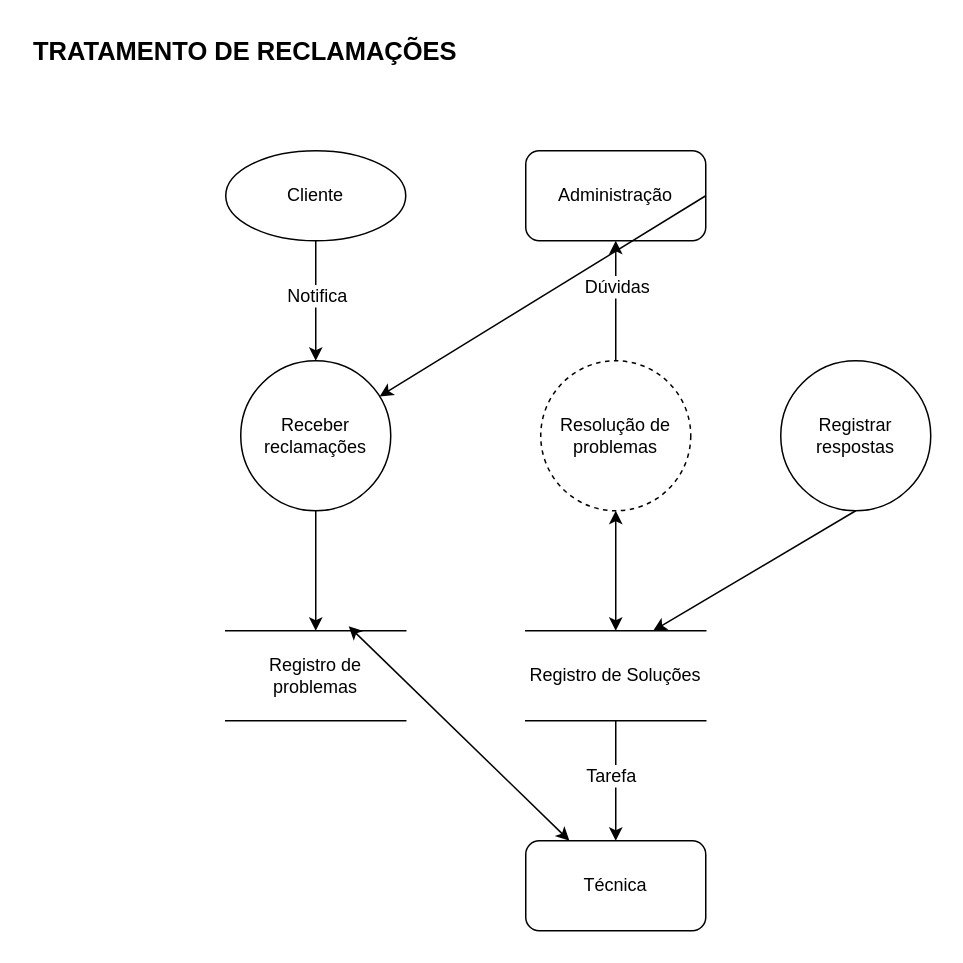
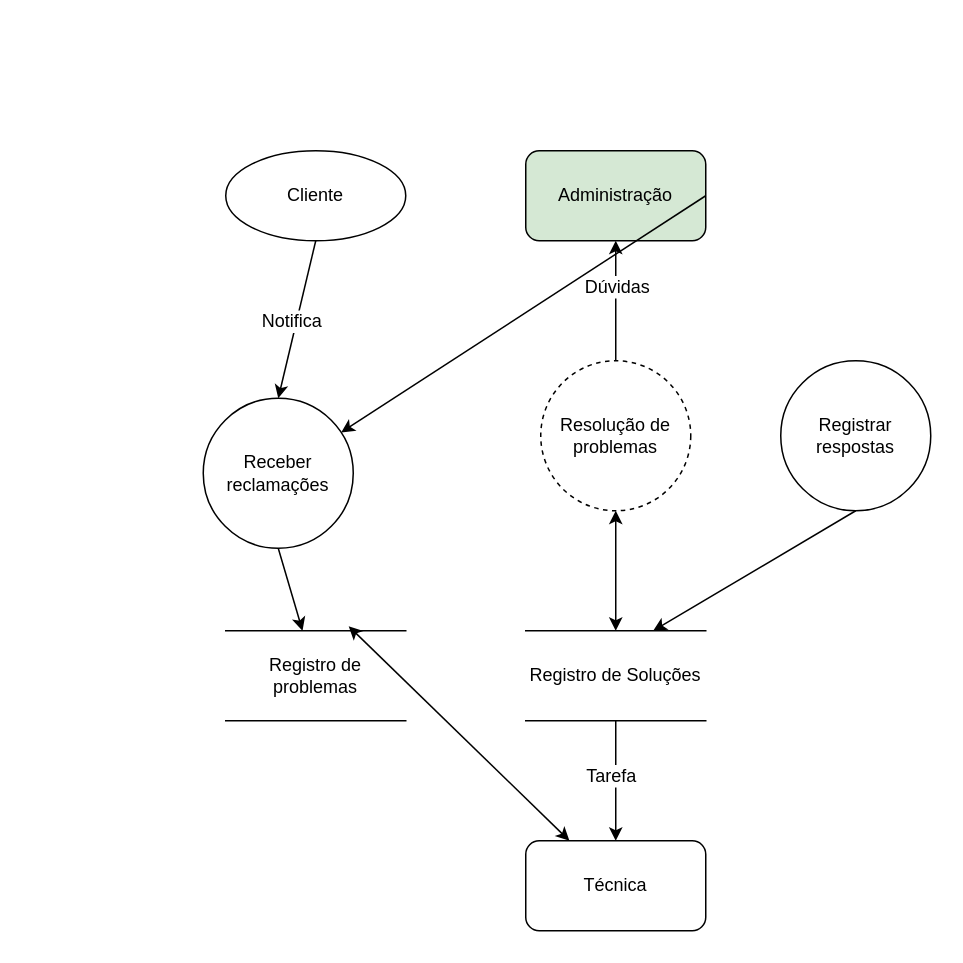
(286, 53) -> none
(616, 196) -> (616, 196)
(316, 436) -> (278, 473)
